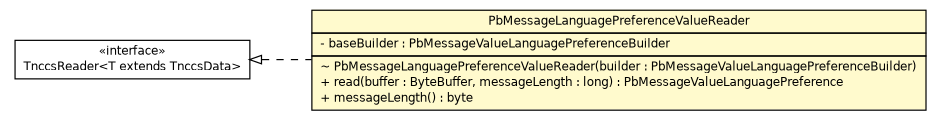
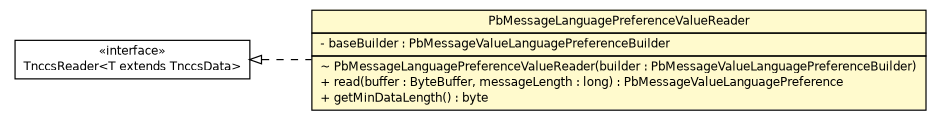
(397, 98) -> (405, 98)
